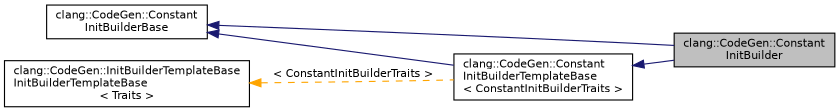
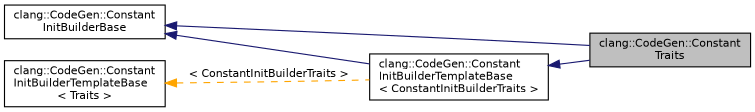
(755, 50) -> (670, 50)
(127, 84) -> (85, 84)
